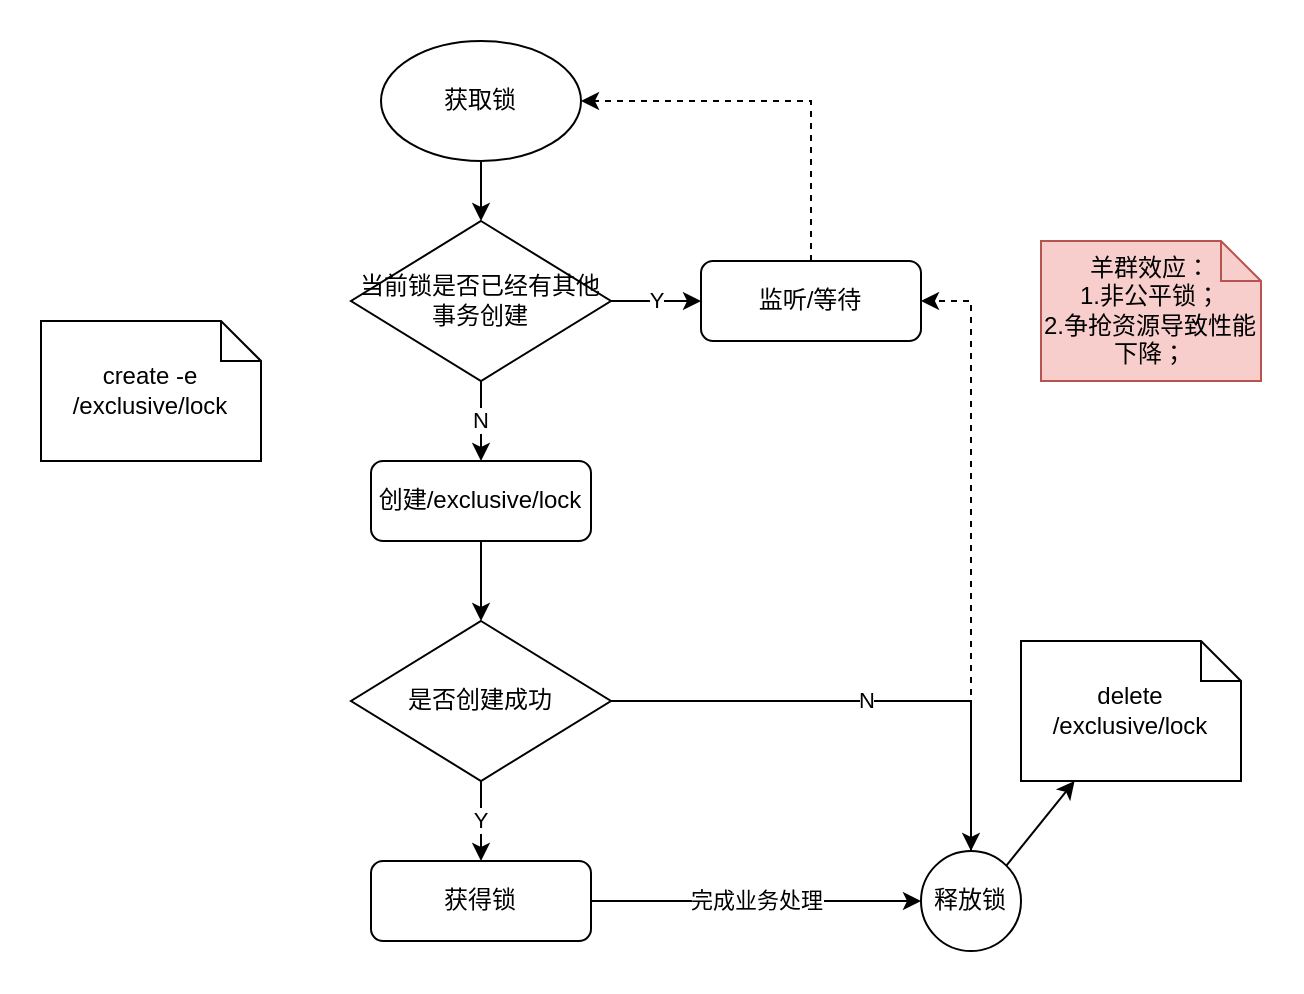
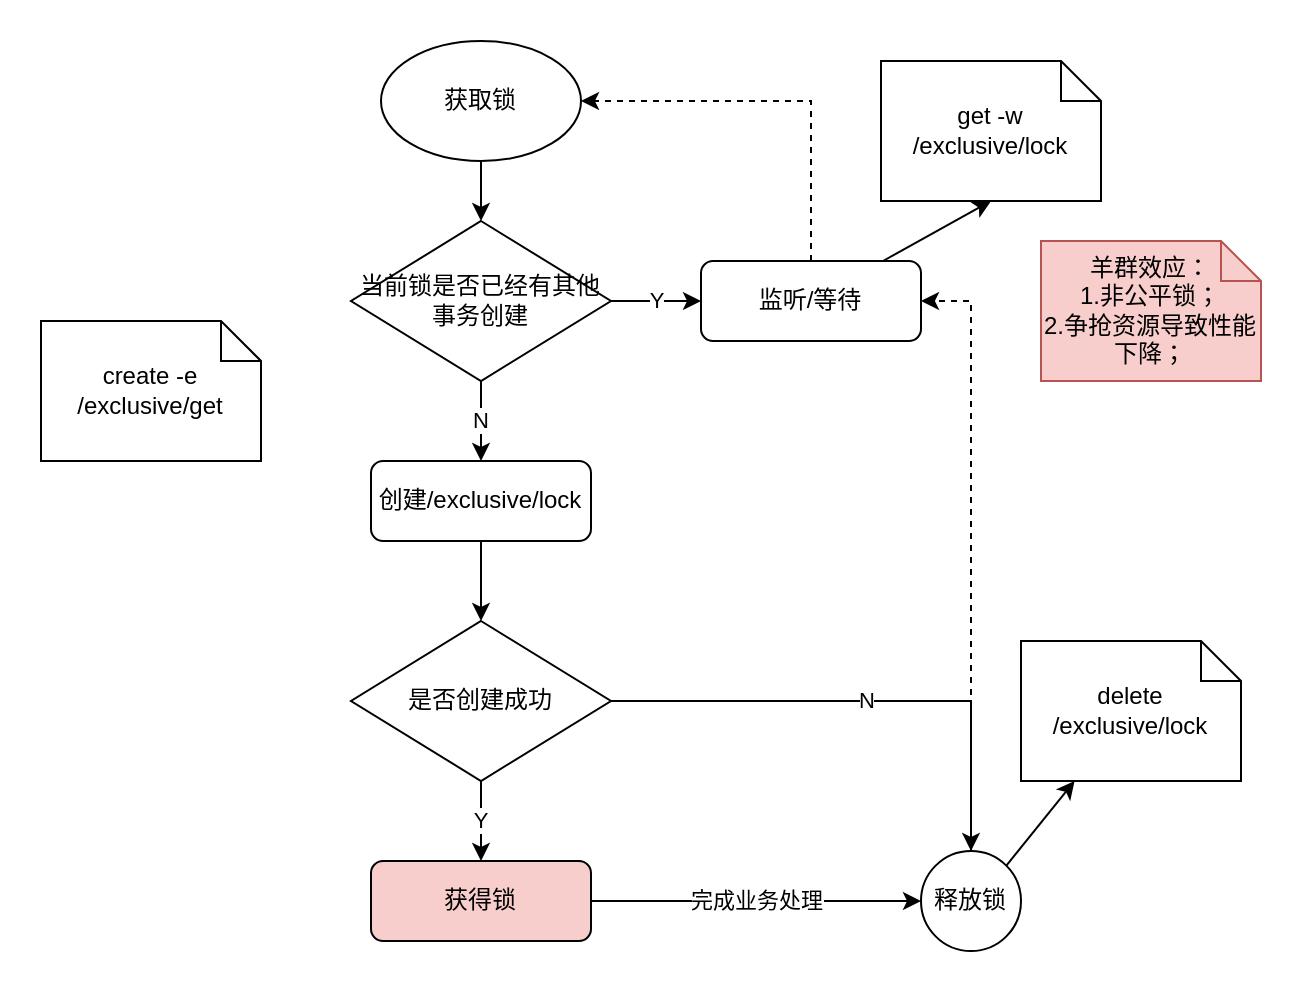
none -> (991, 131)
none -> (931, 234)
(151, 391) -> (151, 391)
(481, 901) -> (481, 901)
